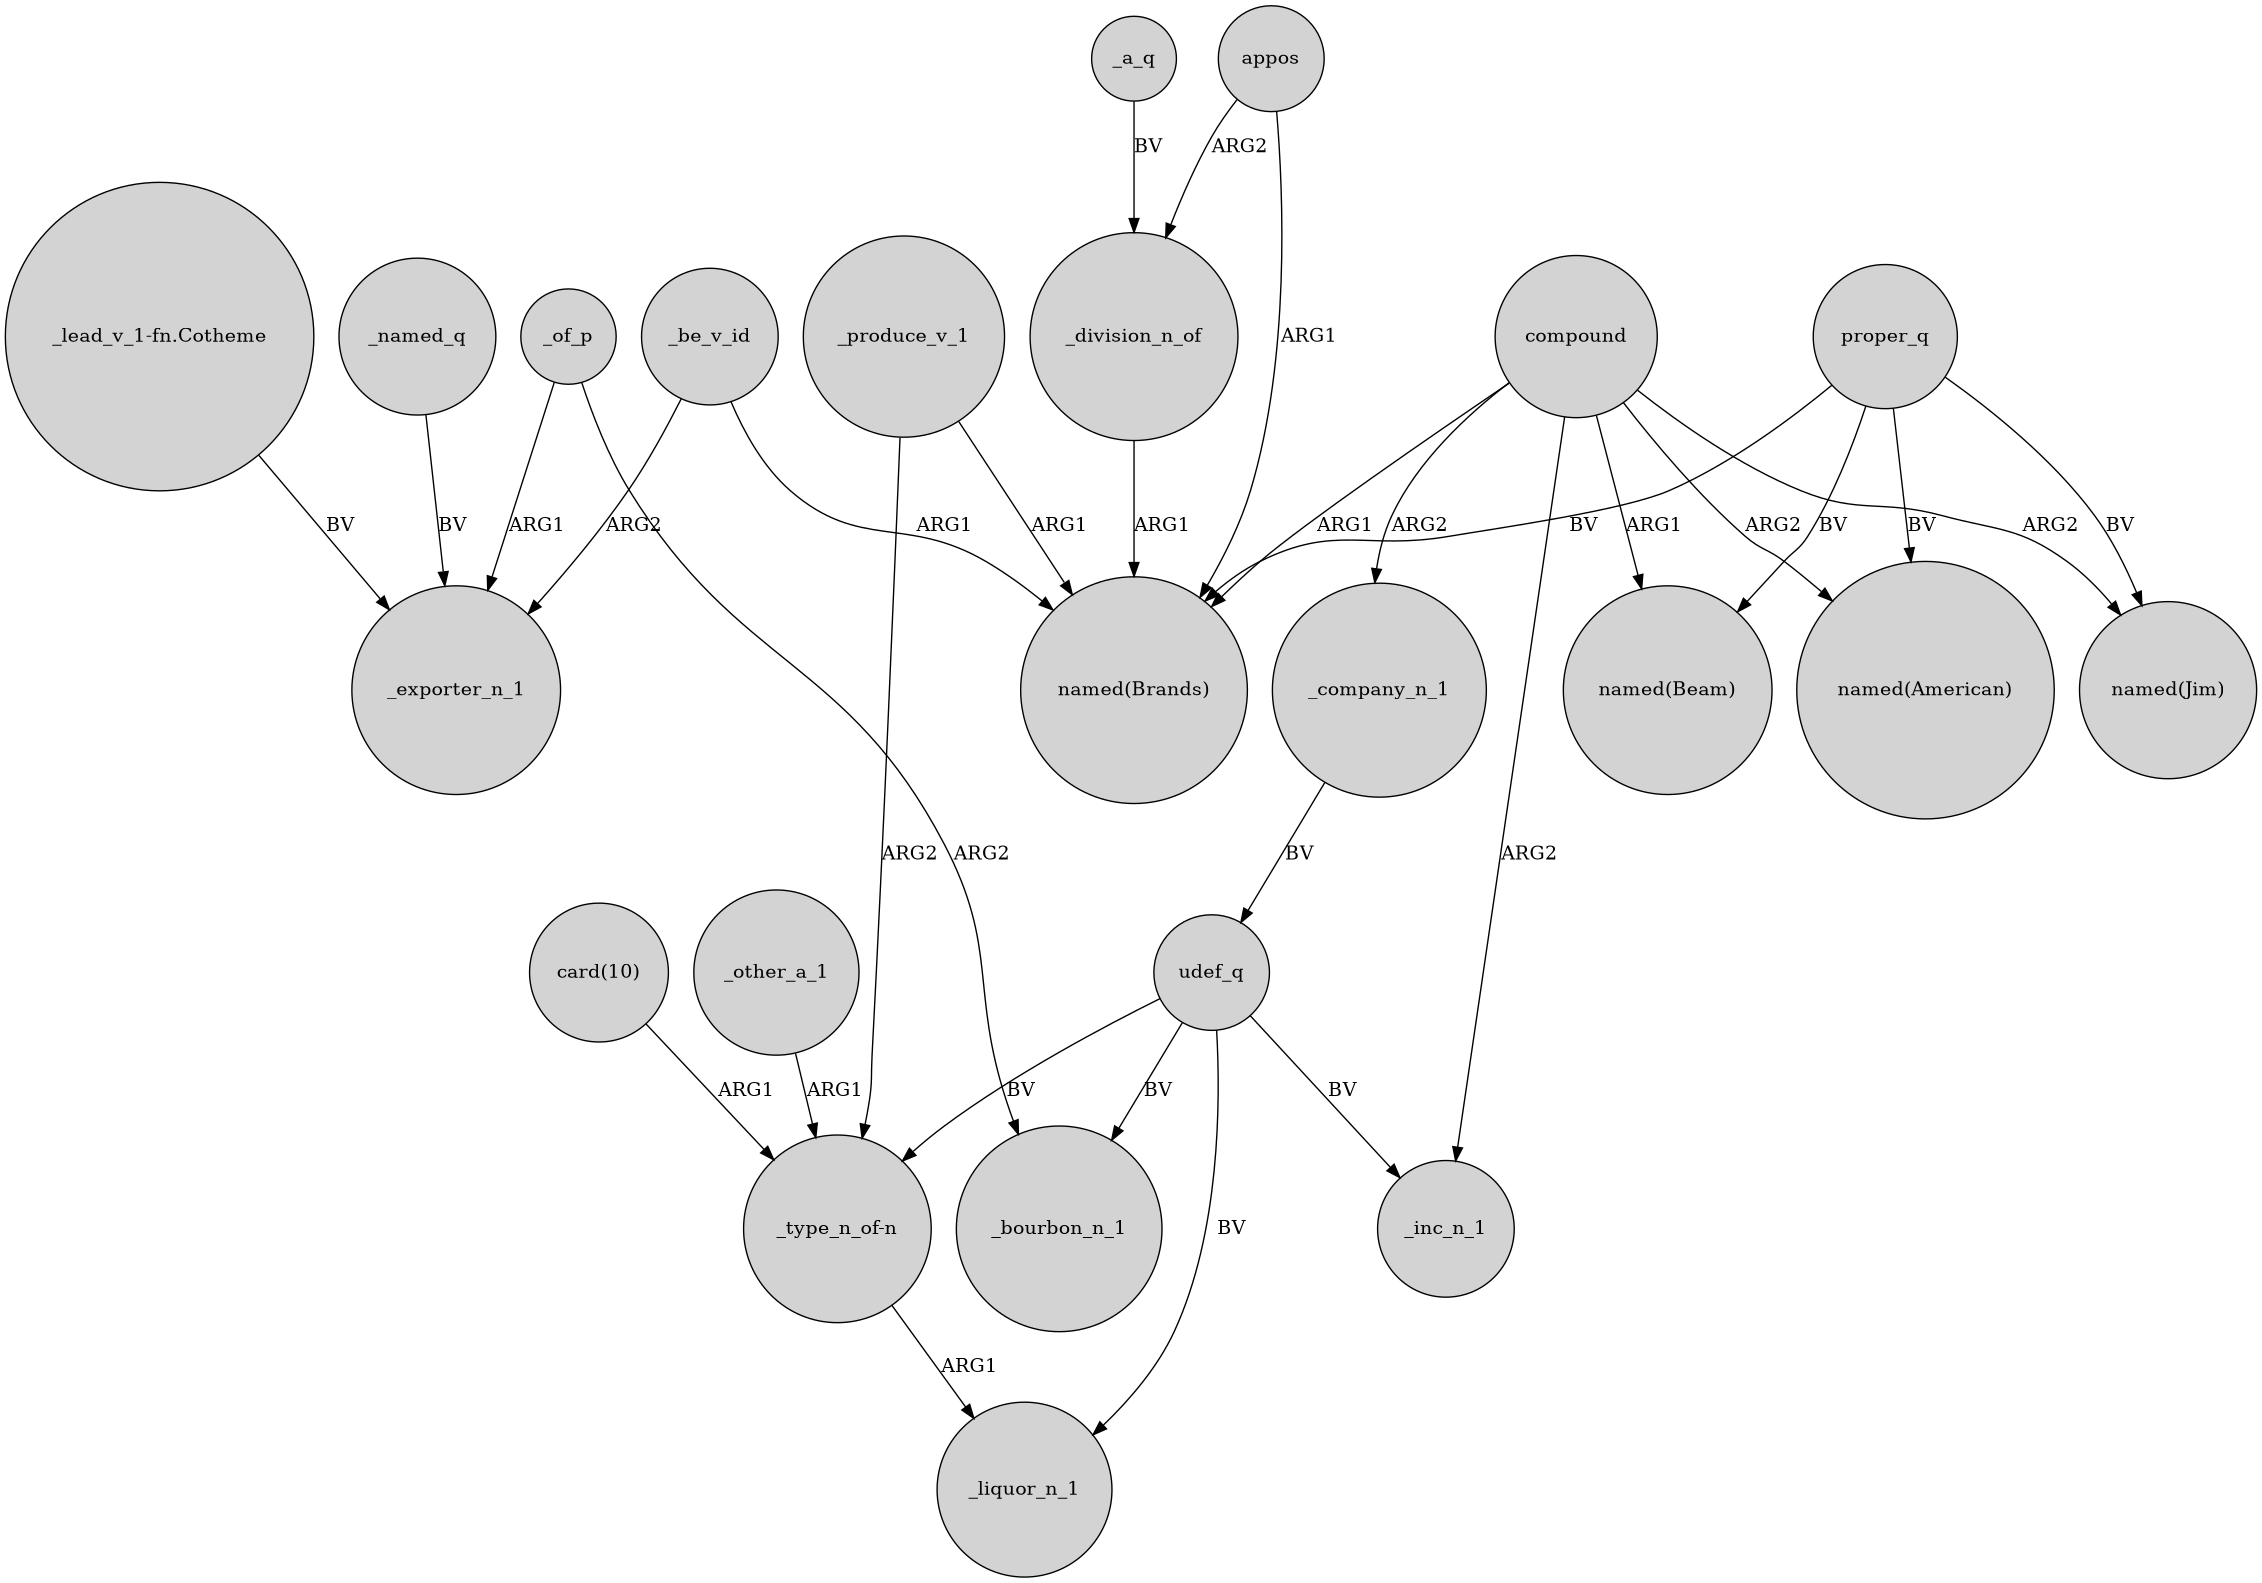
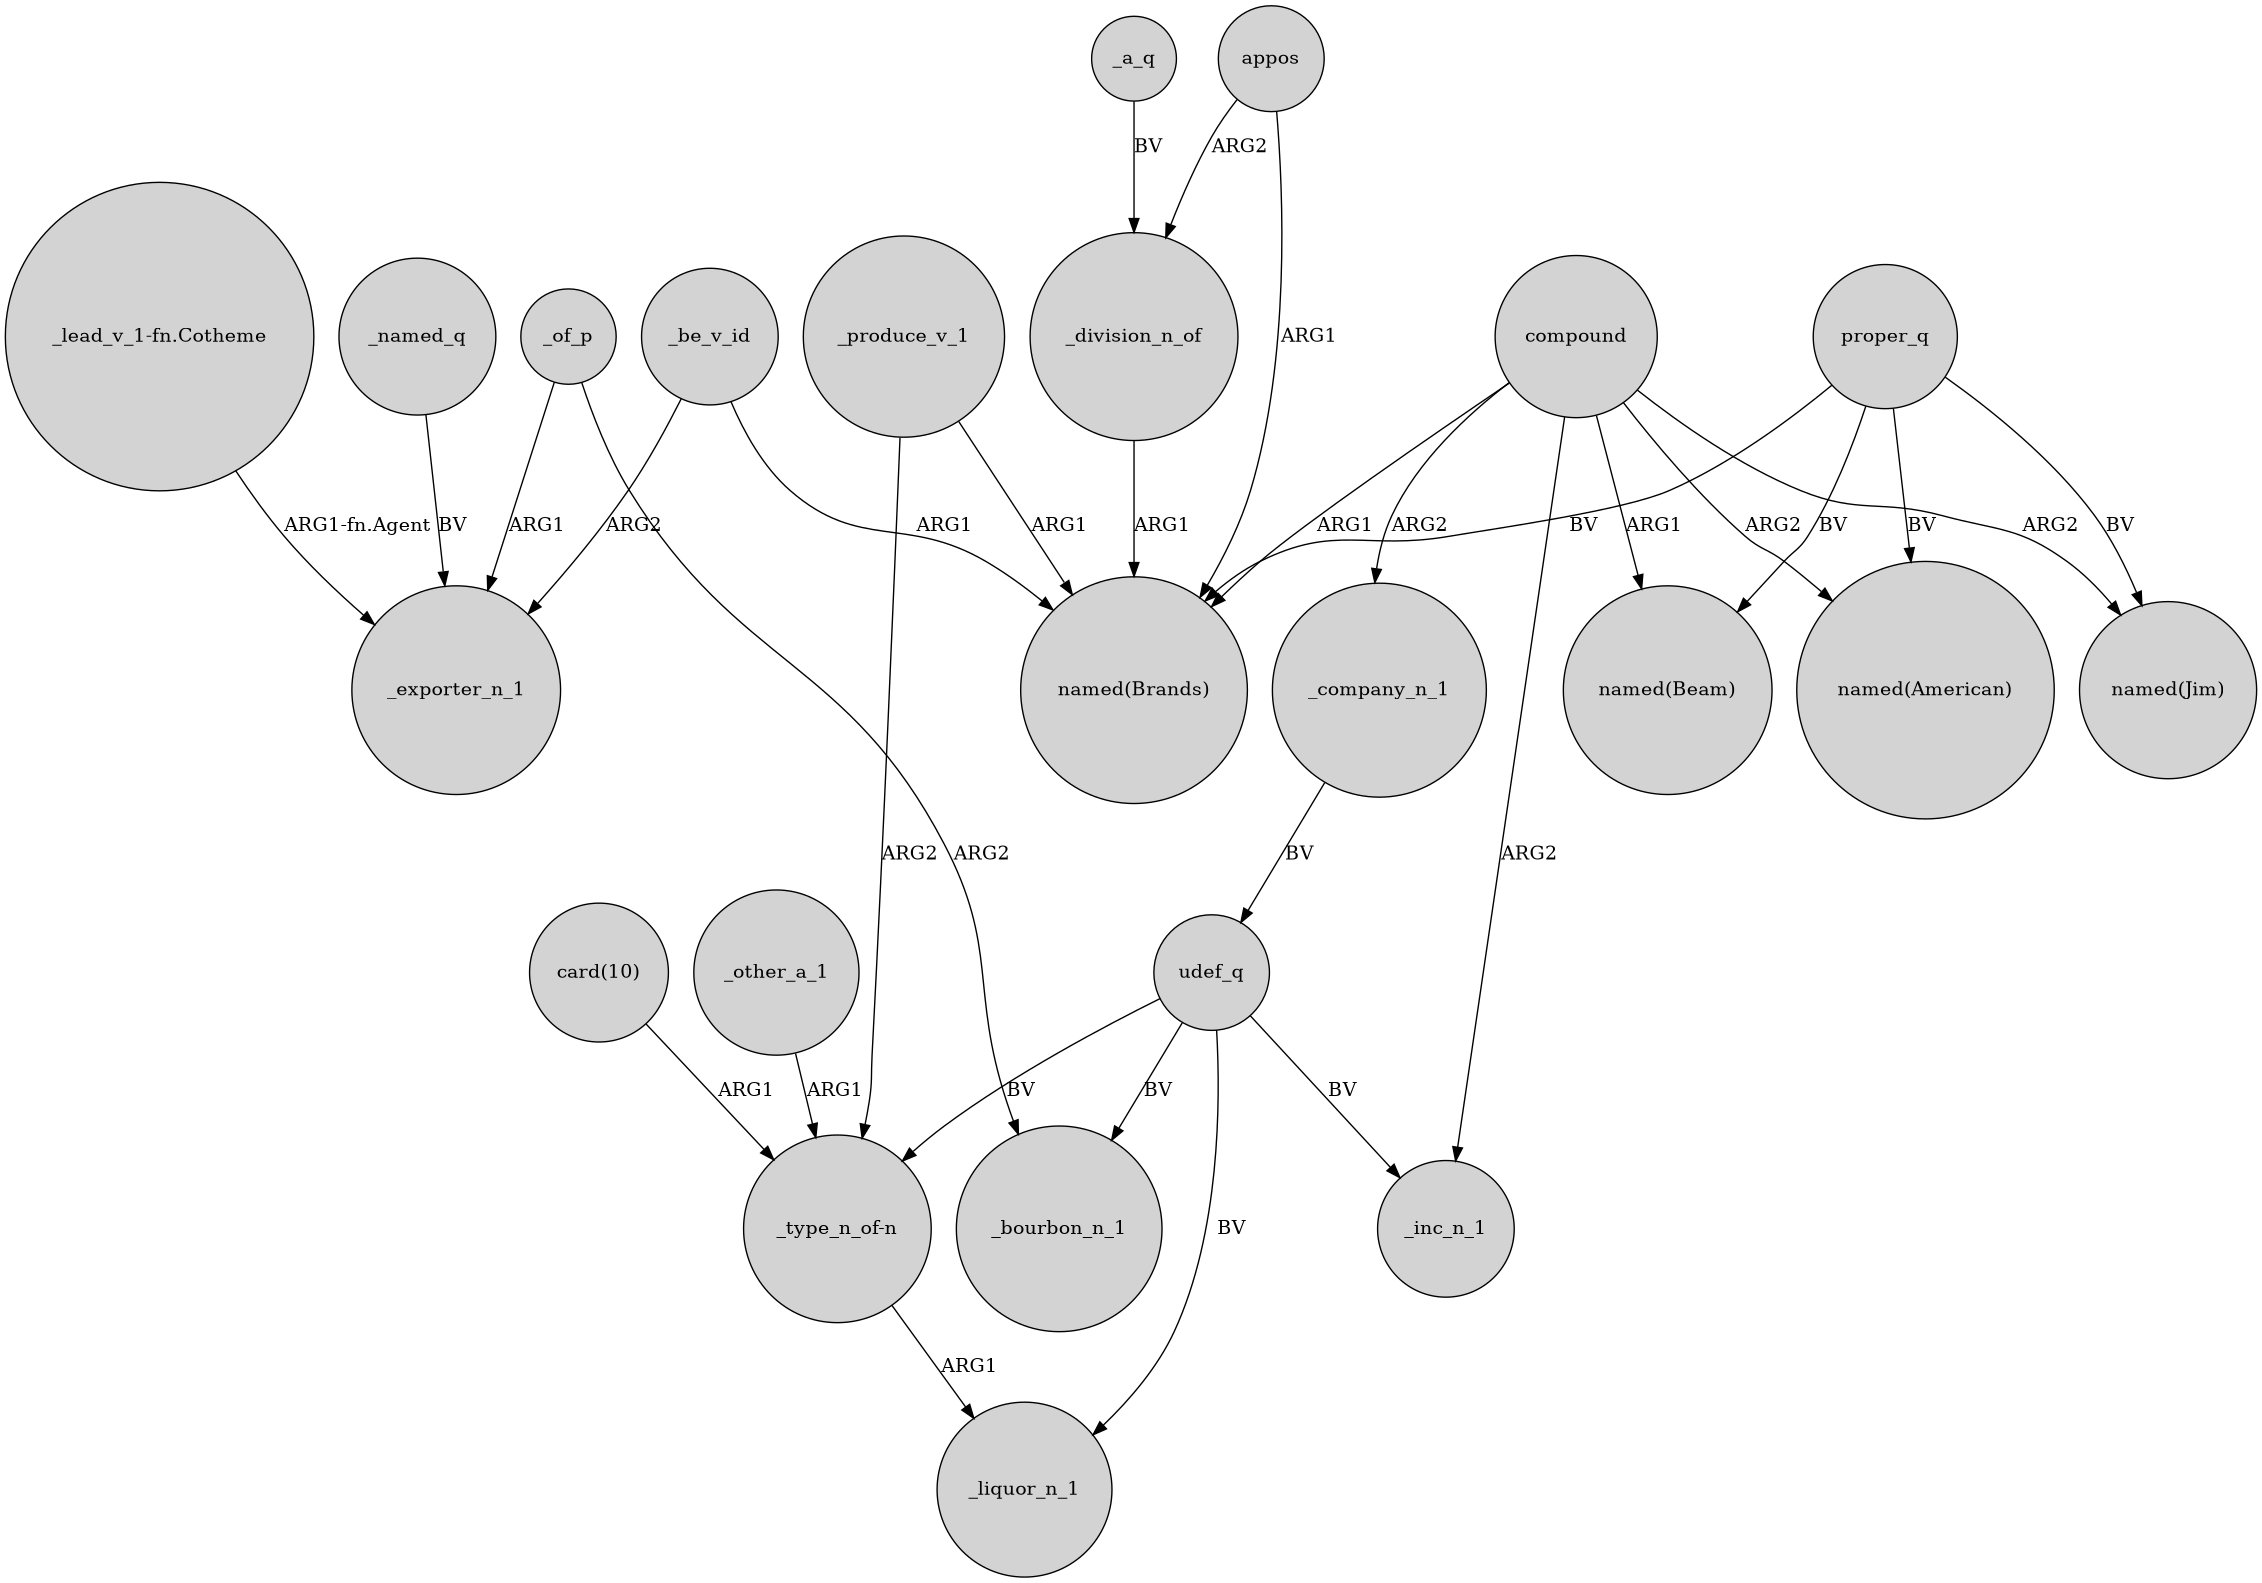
(340, 526) -> (358, 526)
